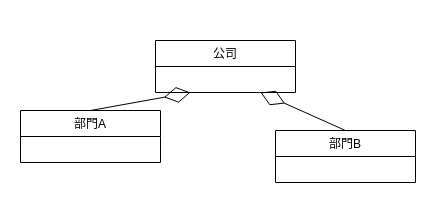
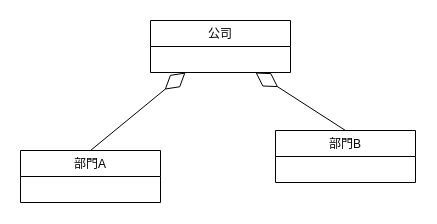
(226, 67) -> (221, 47)
(91, 137) -> (91, 177)
